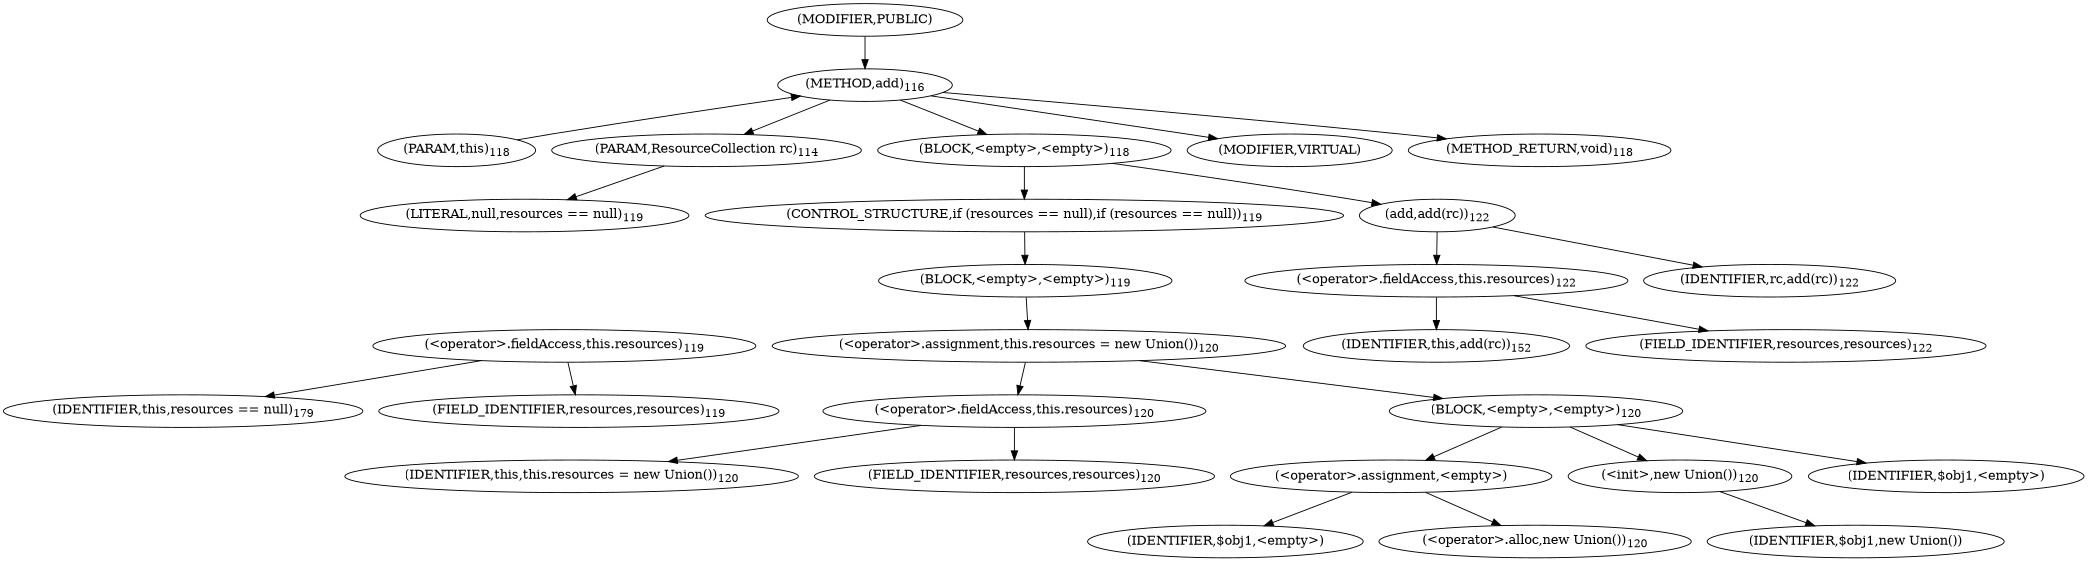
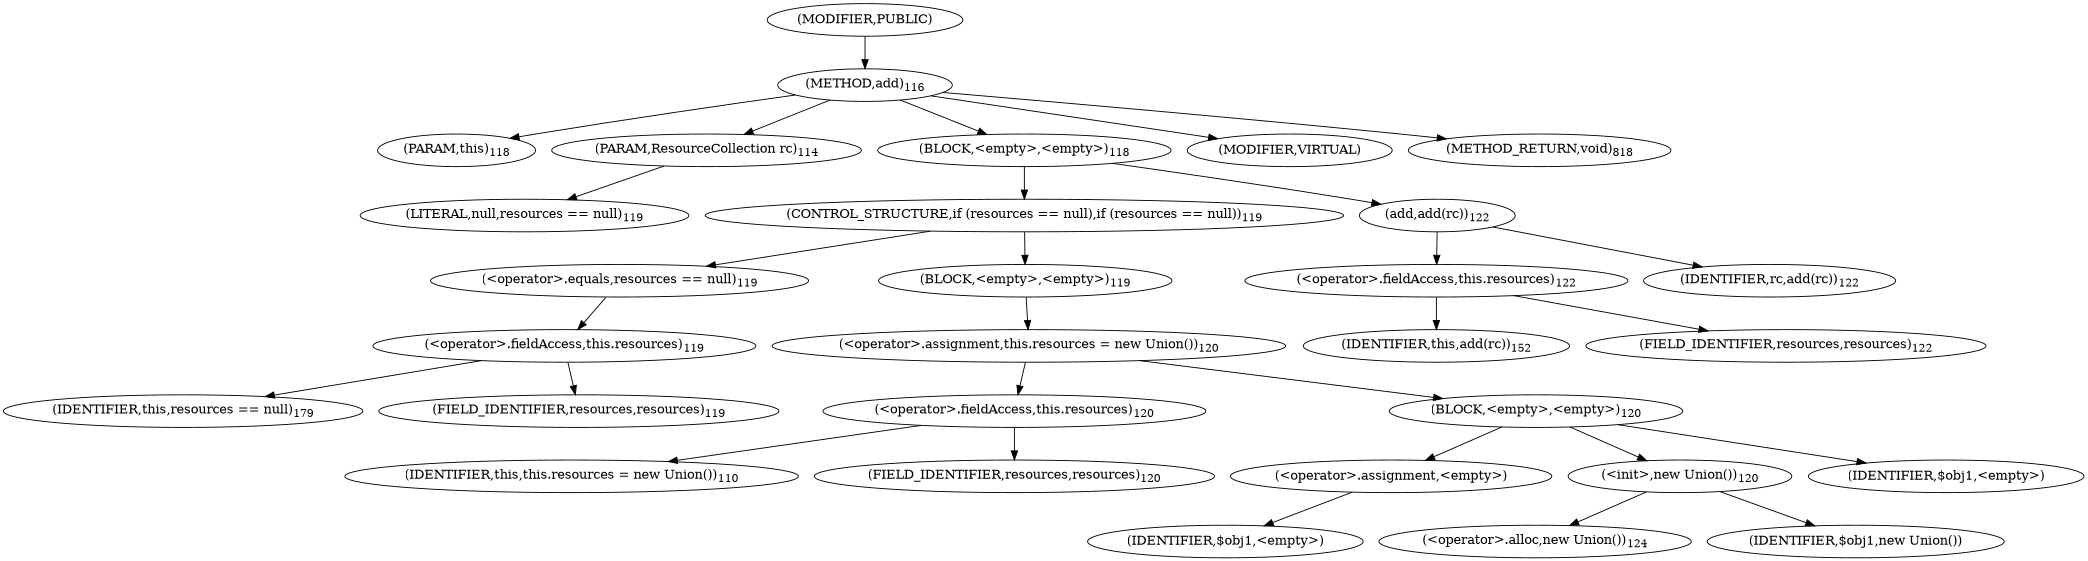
(654, 118) -> (657, 115)
(1623, 149) -> (1623, 149)
none -> (620, 281)
(728, 475) -> (728, 475)
(1459, 507) -> (1612, 507)
(1637, 540) -> (1637, 540)
